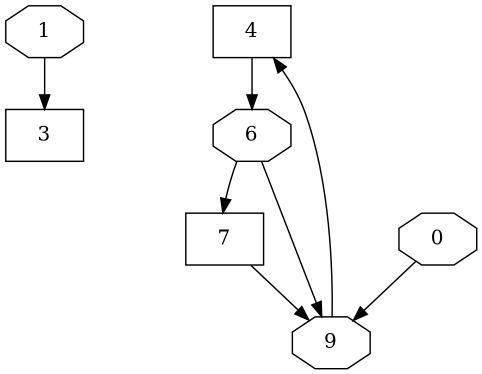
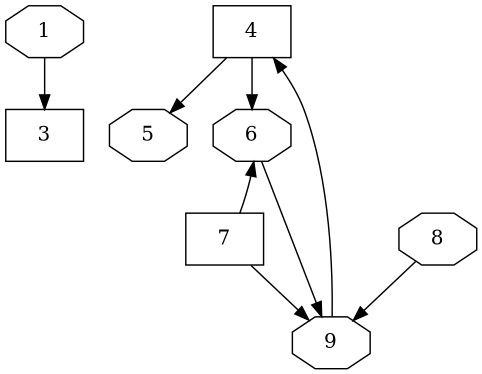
none -> (148, 135)
(231, 180) -> (246, 195)
(438, 239) -> (438, 239)
